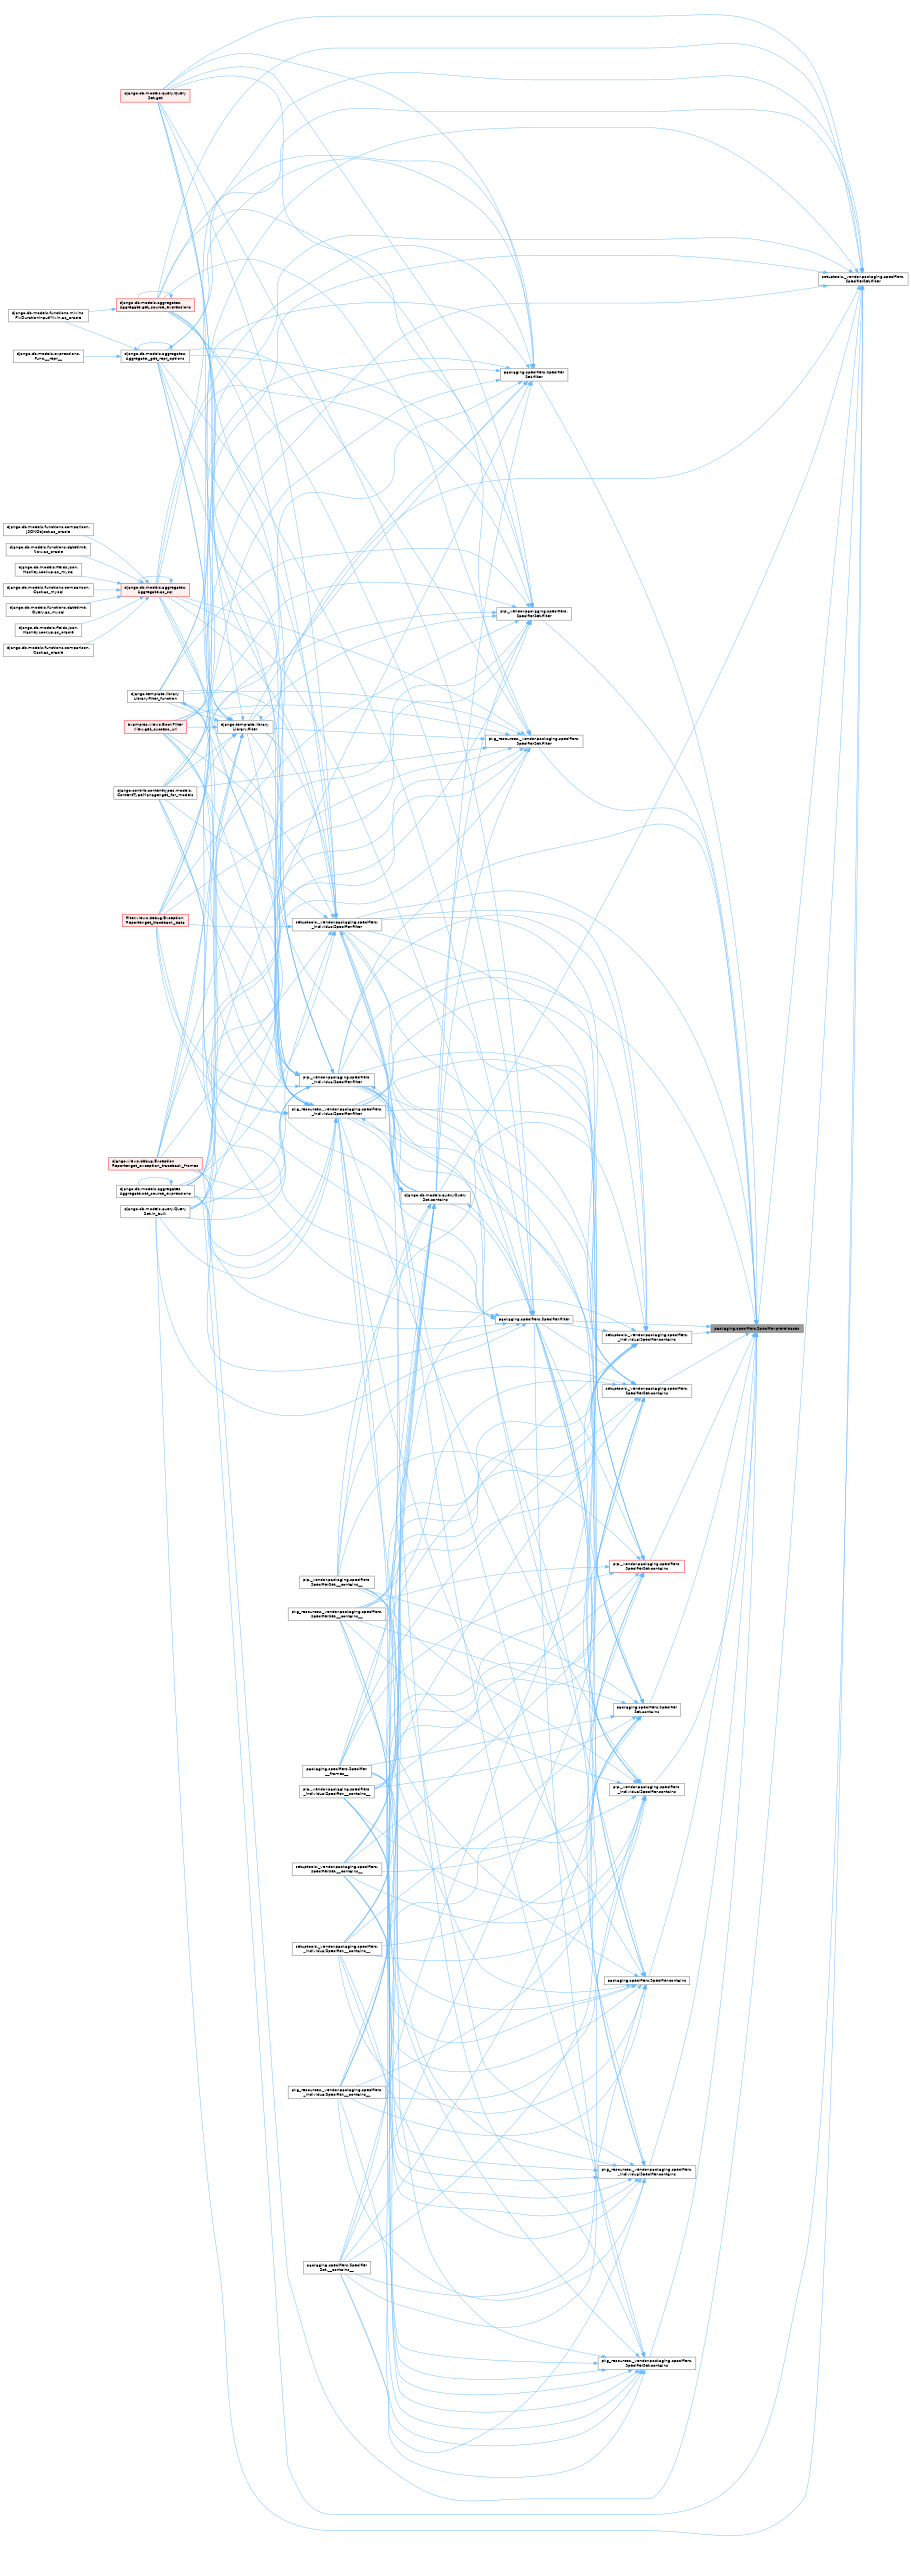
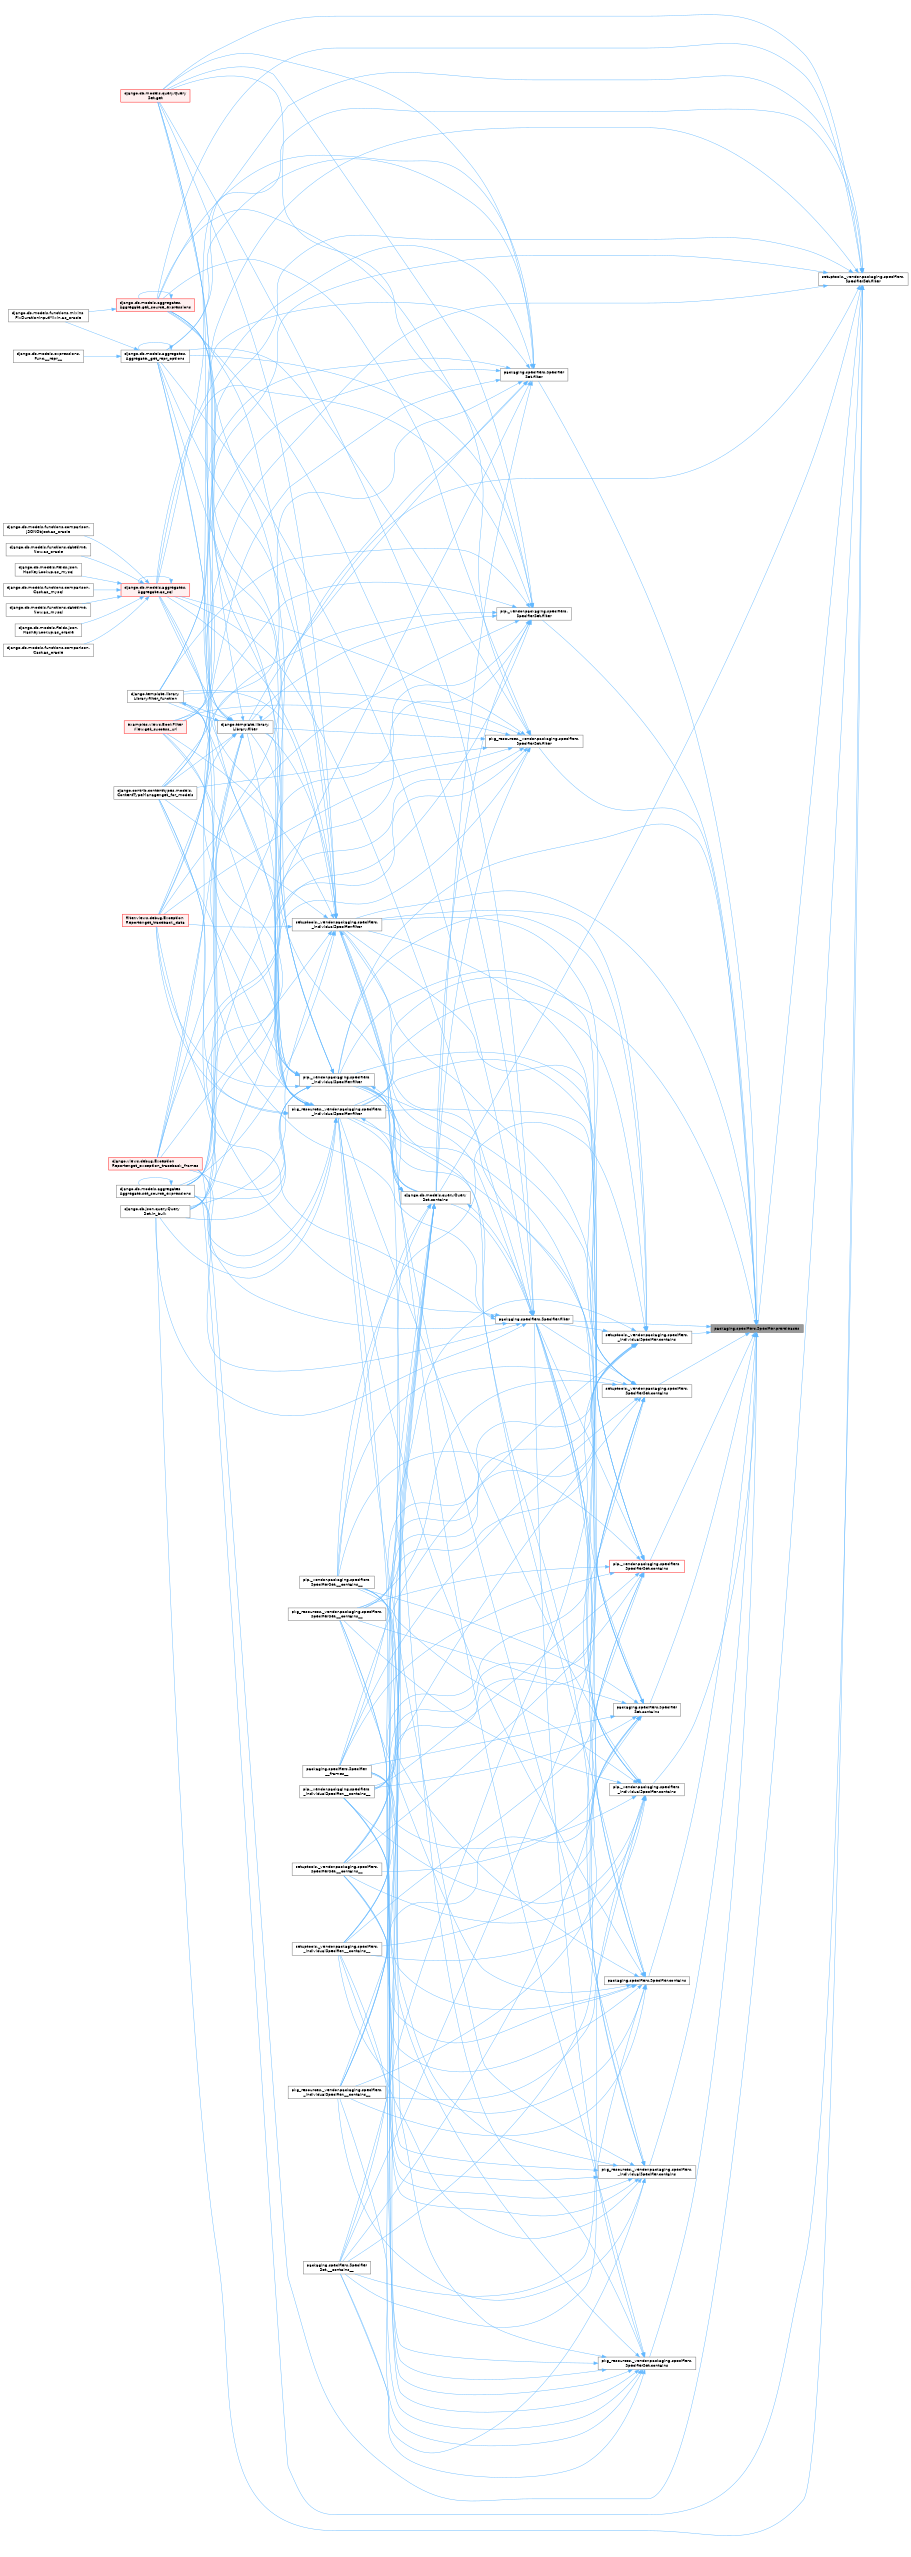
(48, 610) -> (48, 610)
(200, 727) -> none
(220, 1106) -> none
(155, 1212) -> (155, 1212)
